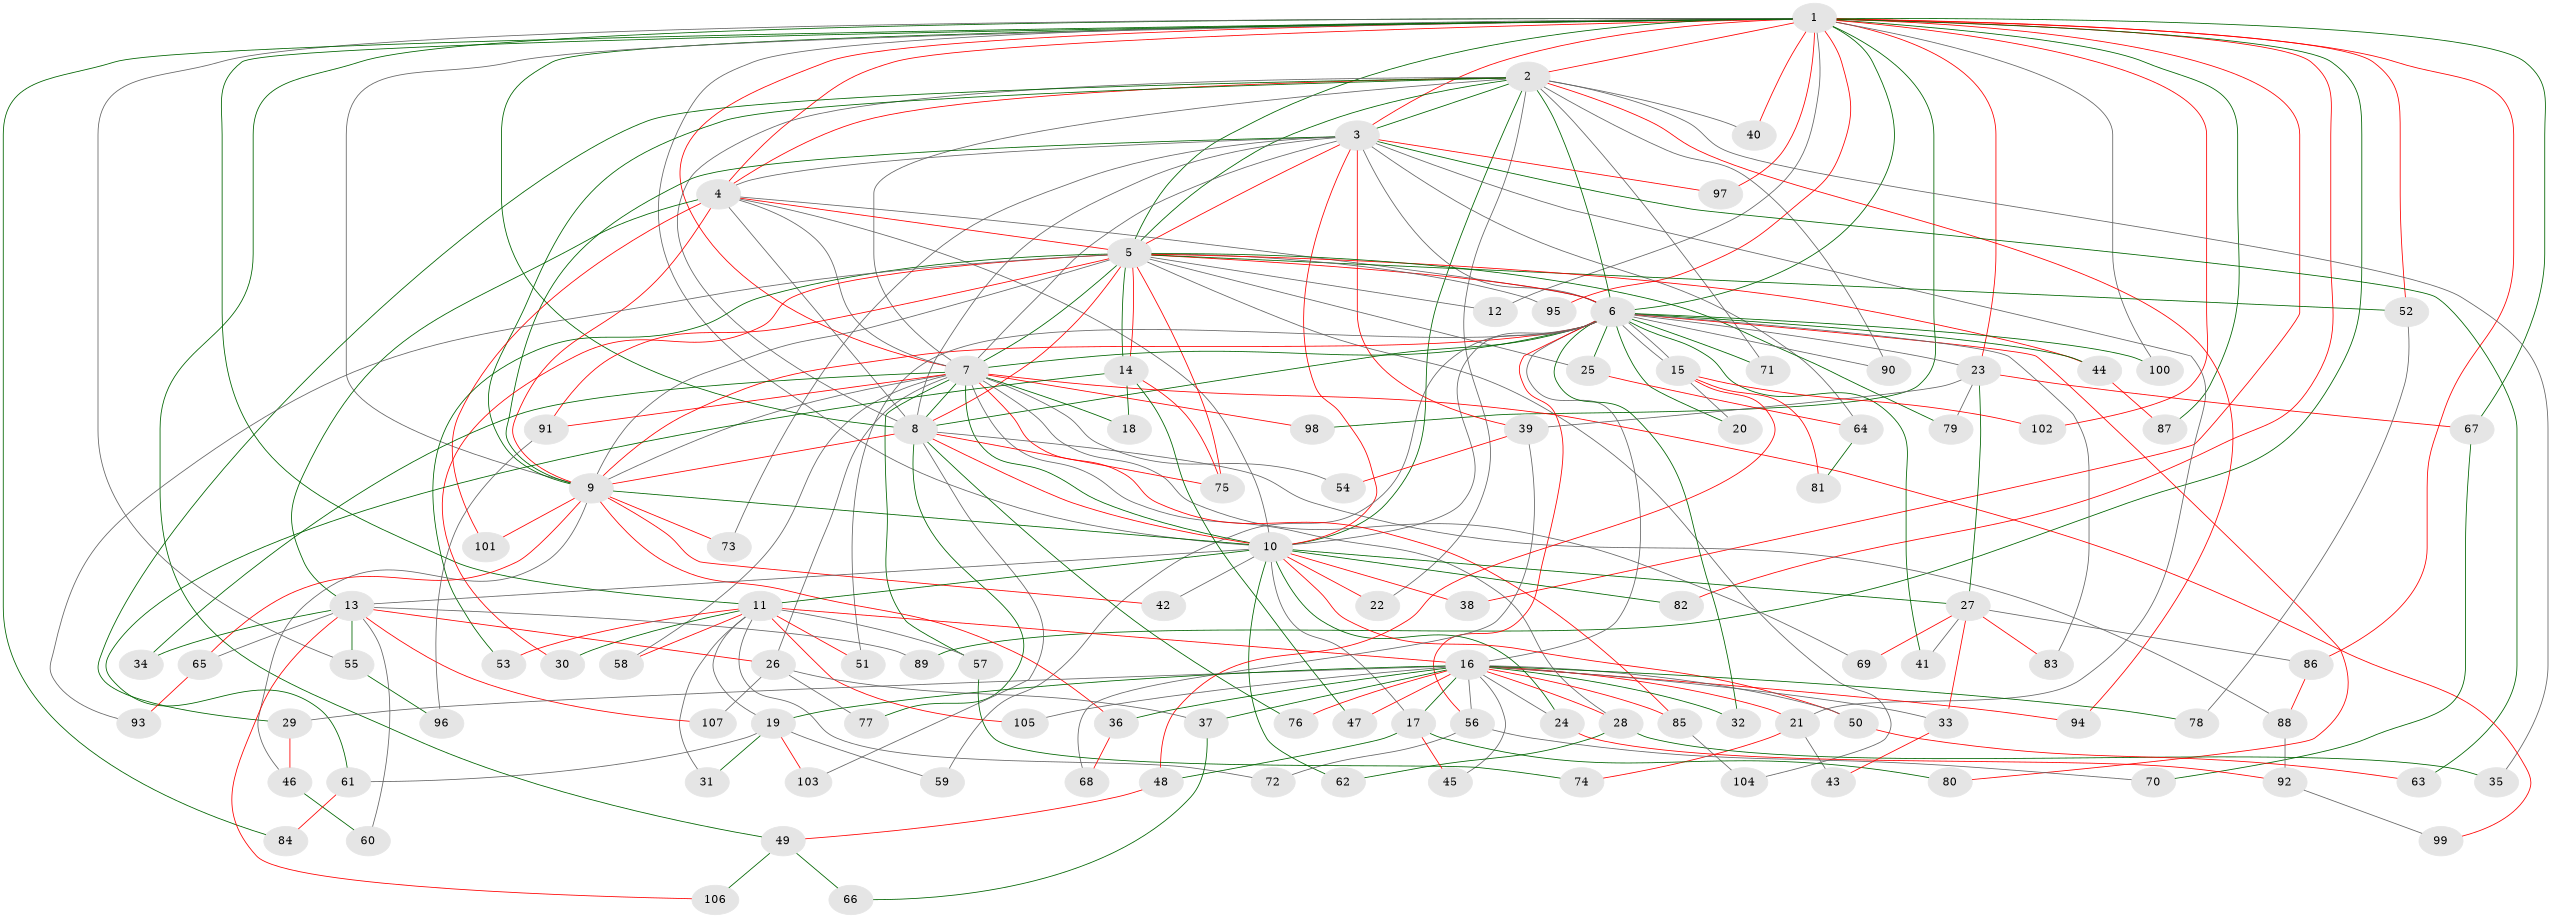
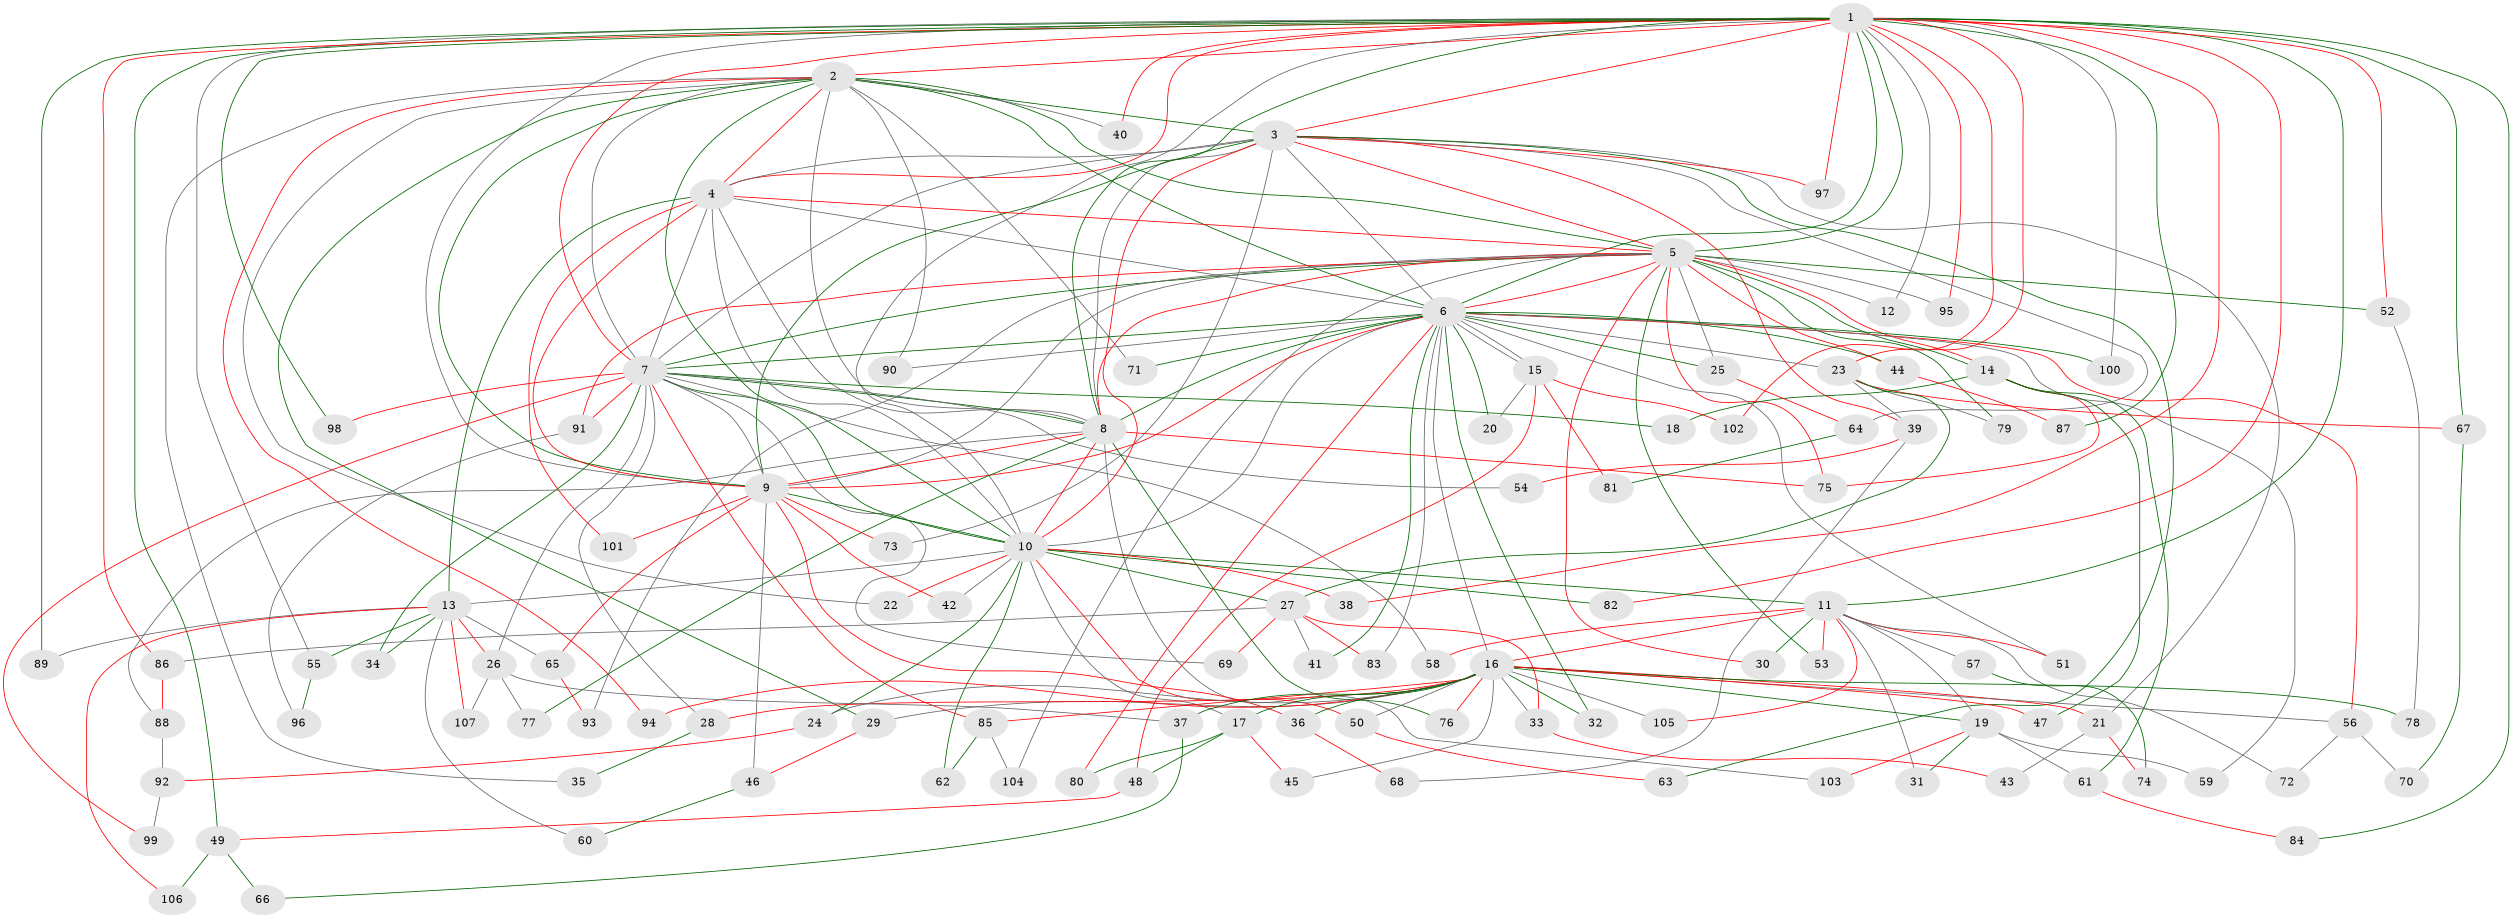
(887, 509) -> none
(1497, 758) -> (965, 753)
